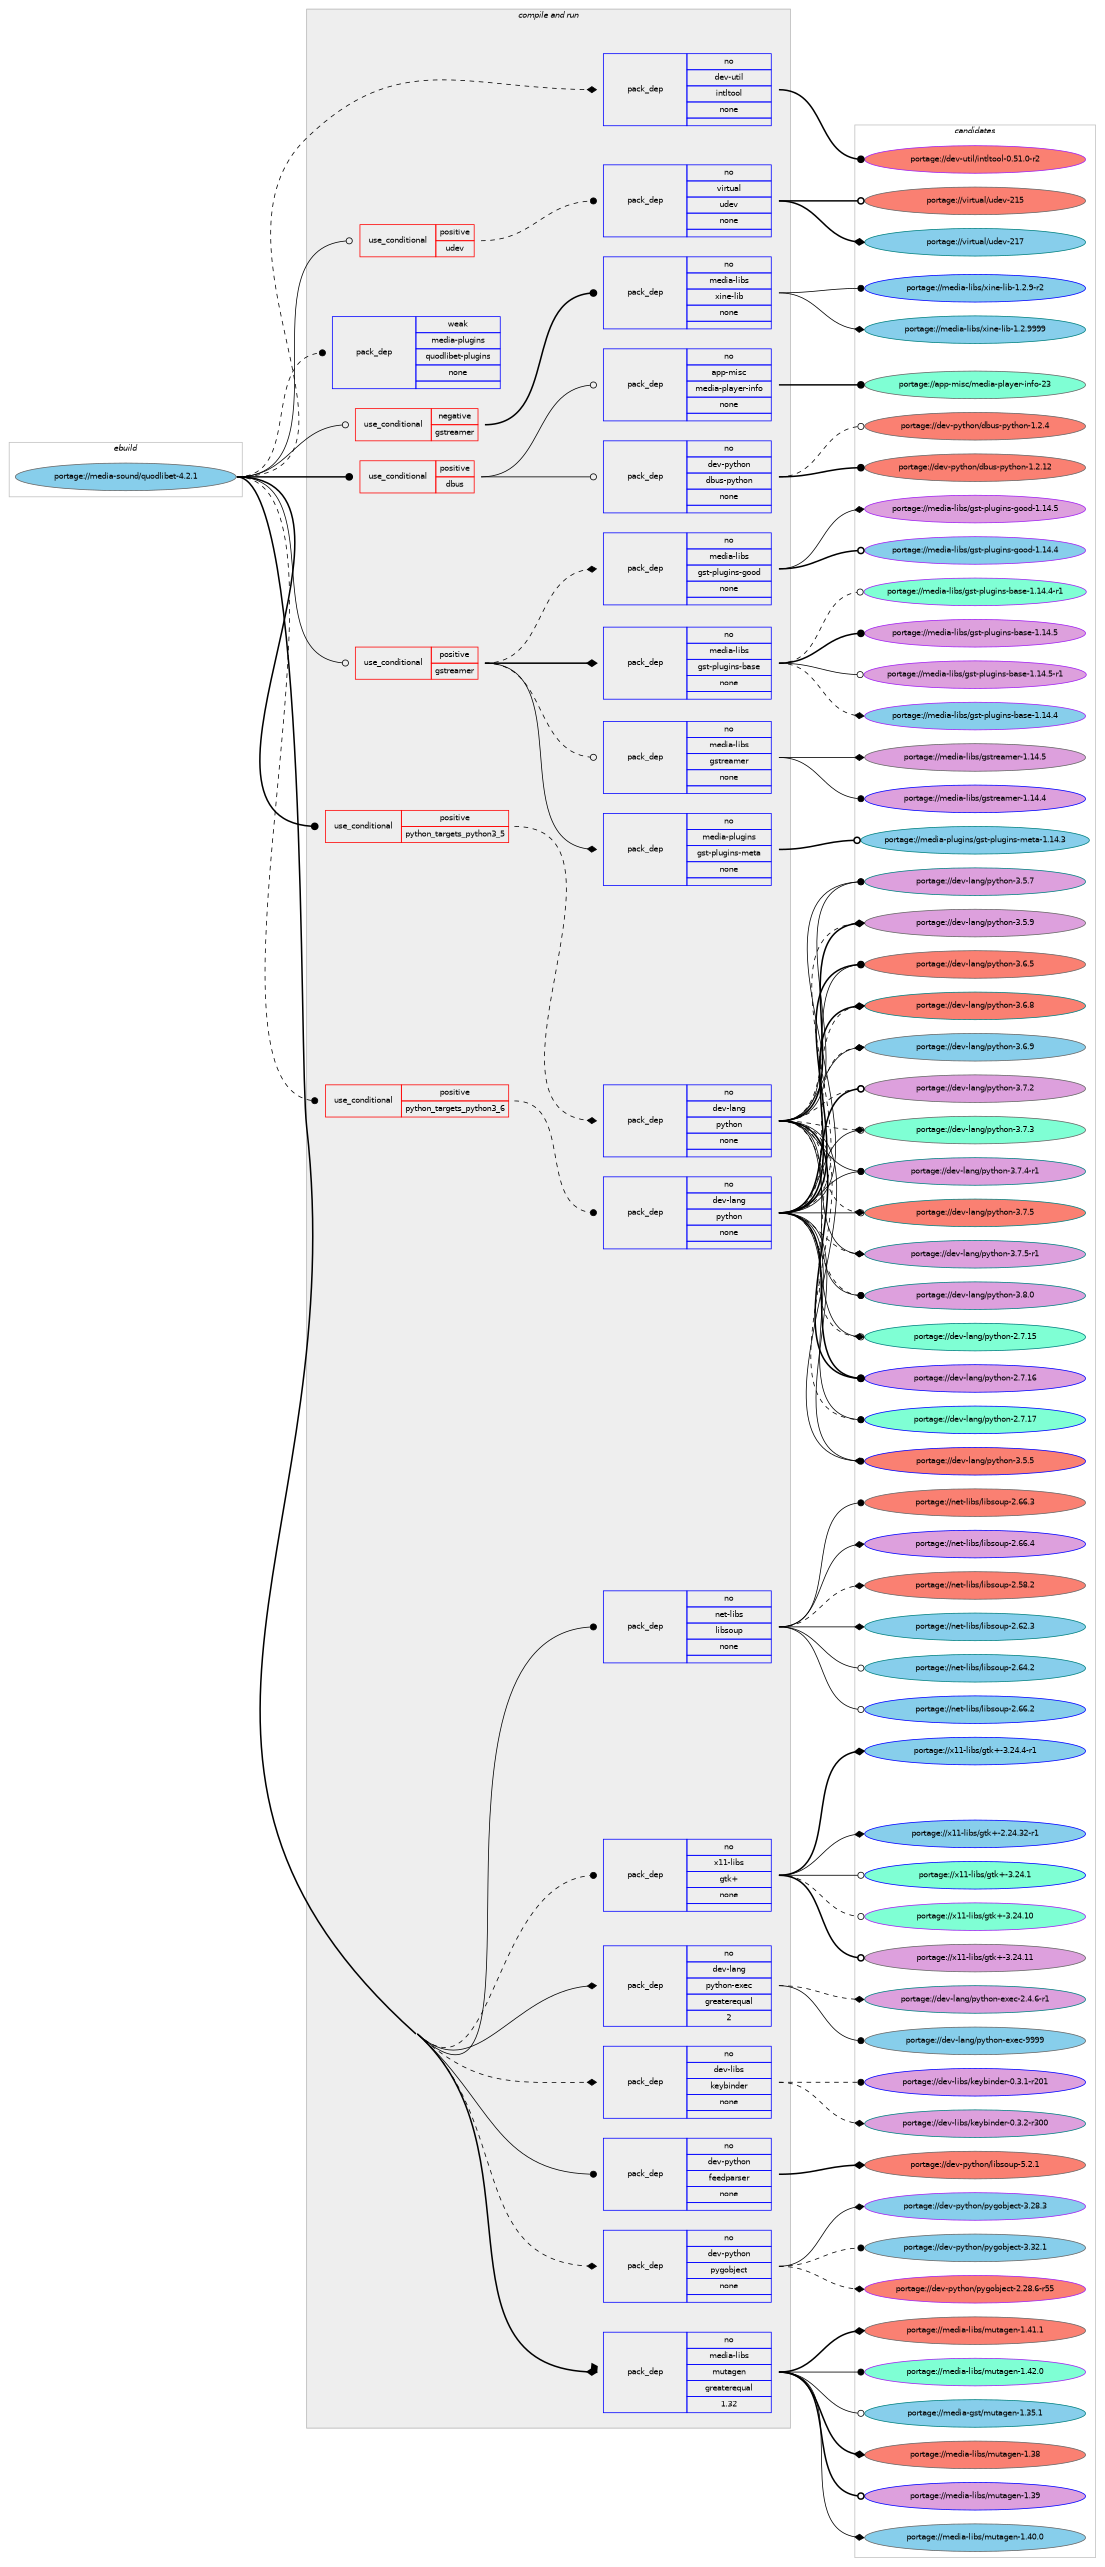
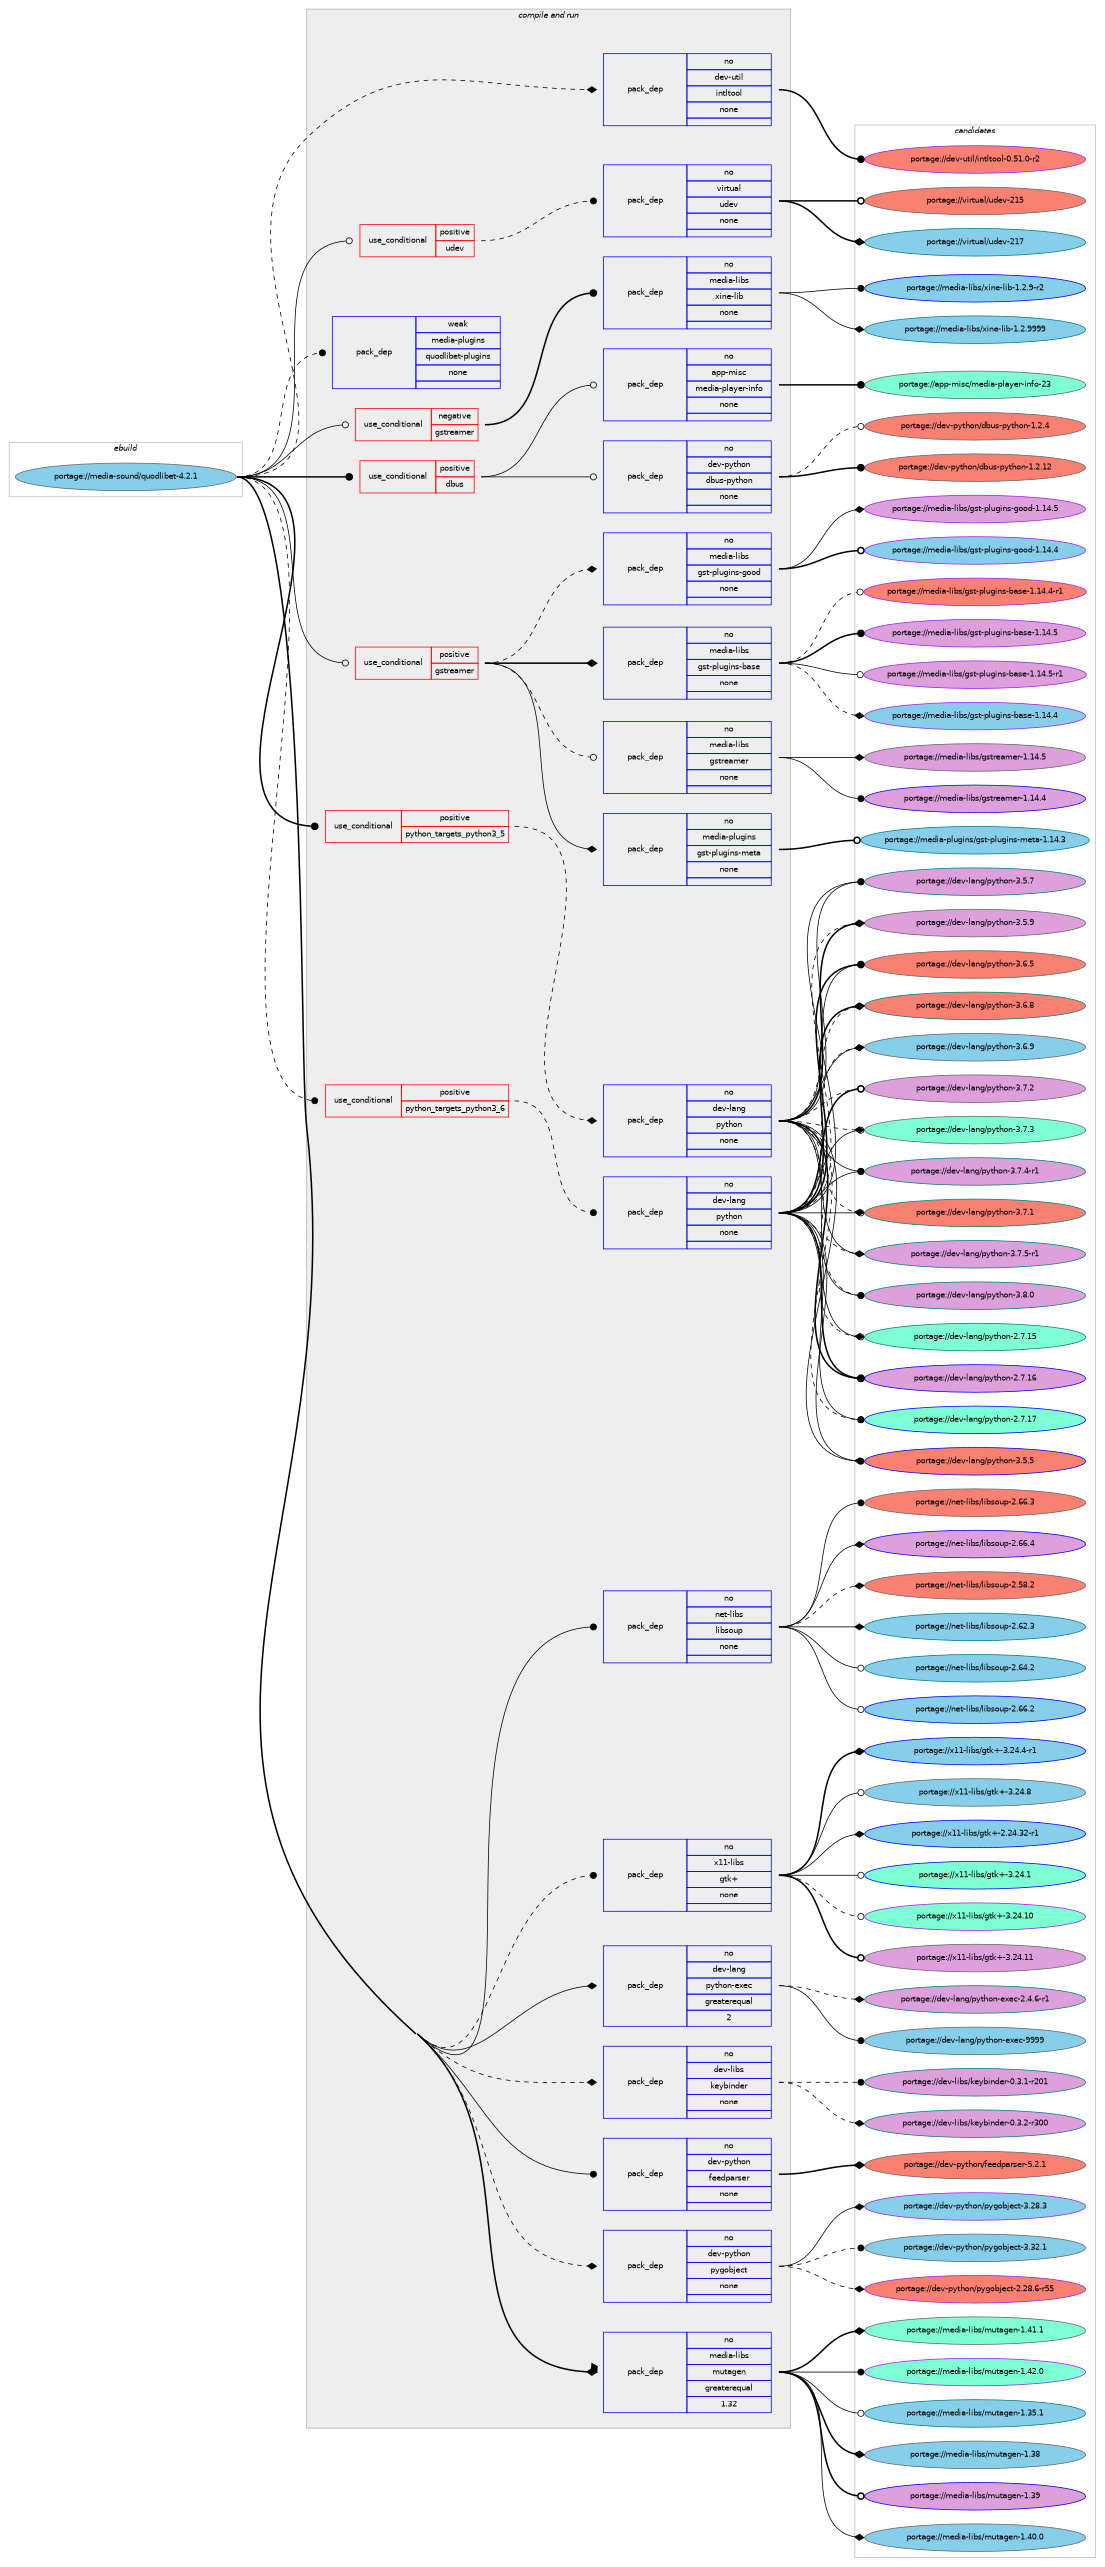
(975, 592) -> (975, 592)
(975, 1213) -> (975, 1213)
none -> (975, 1792)
(975, 2082) -> (975, 2082)
(975, 2165) -> (975, 2165)
(975, 2331) -> (975, 2331)
(975, 2413) -> (975, 2413)
(975, 2455) -> (975, 2455)
